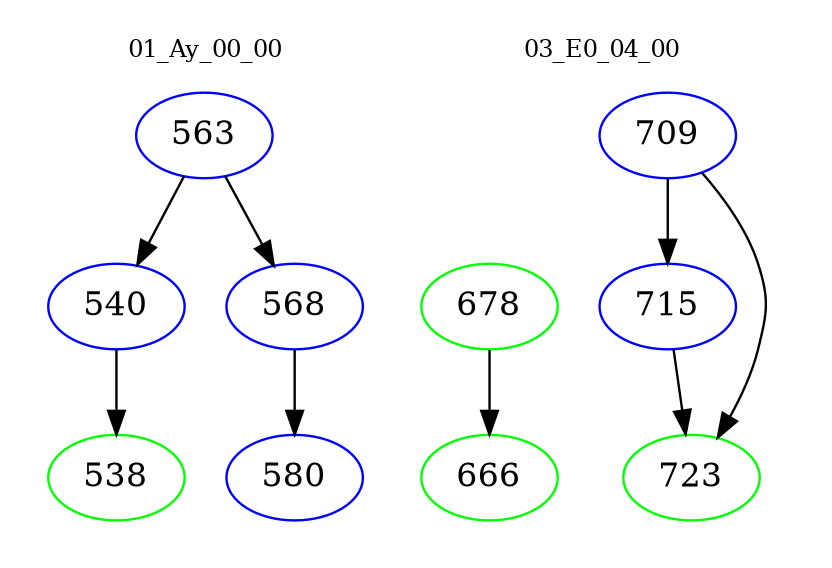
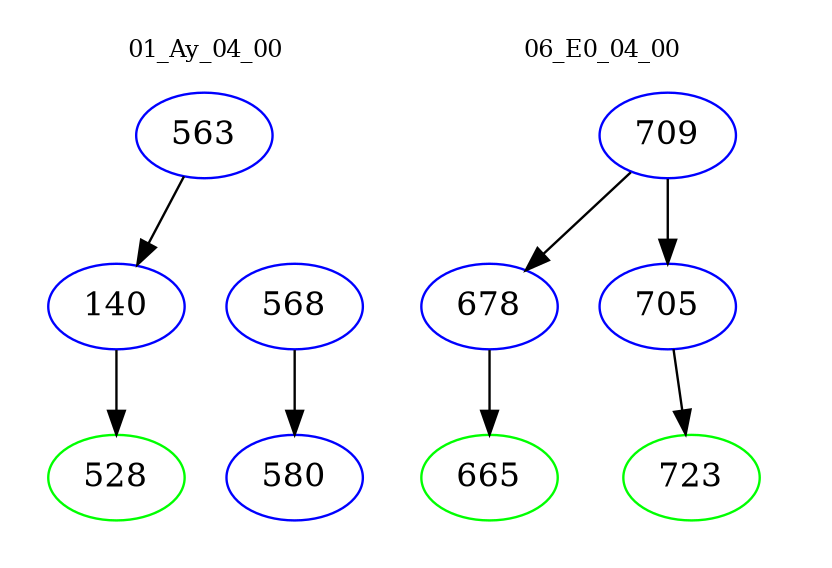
(206, 51) -> (206, 51)
(602, 51) -> (602, 51)
(244, 210) -> none
(765, 290) -> (587, 213)
(116, 307) -> (116, 307)
(490, 307) -> (490, 307)
(668, 307) -> (668, 307)
(116, 478) -> (116, 478)
(490, 478) -> (490, 478)
